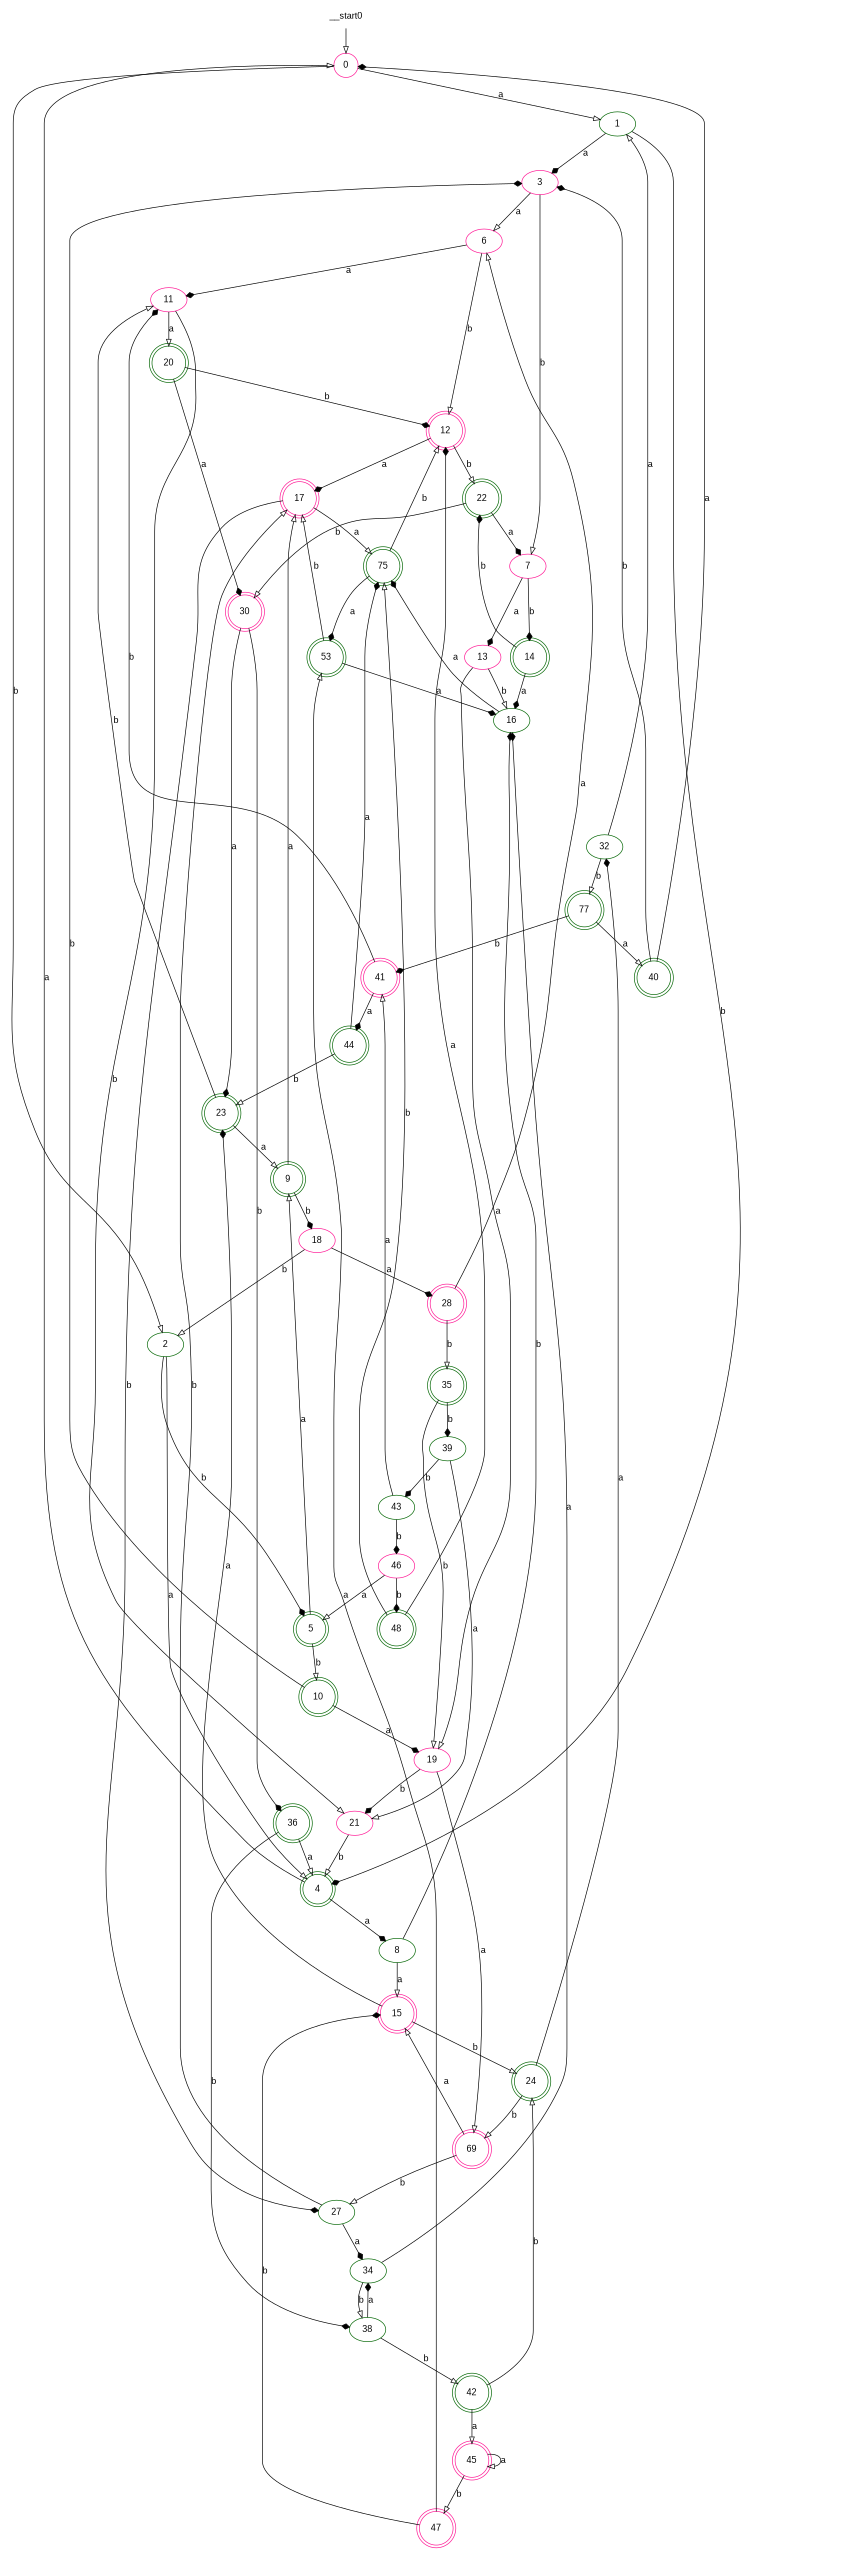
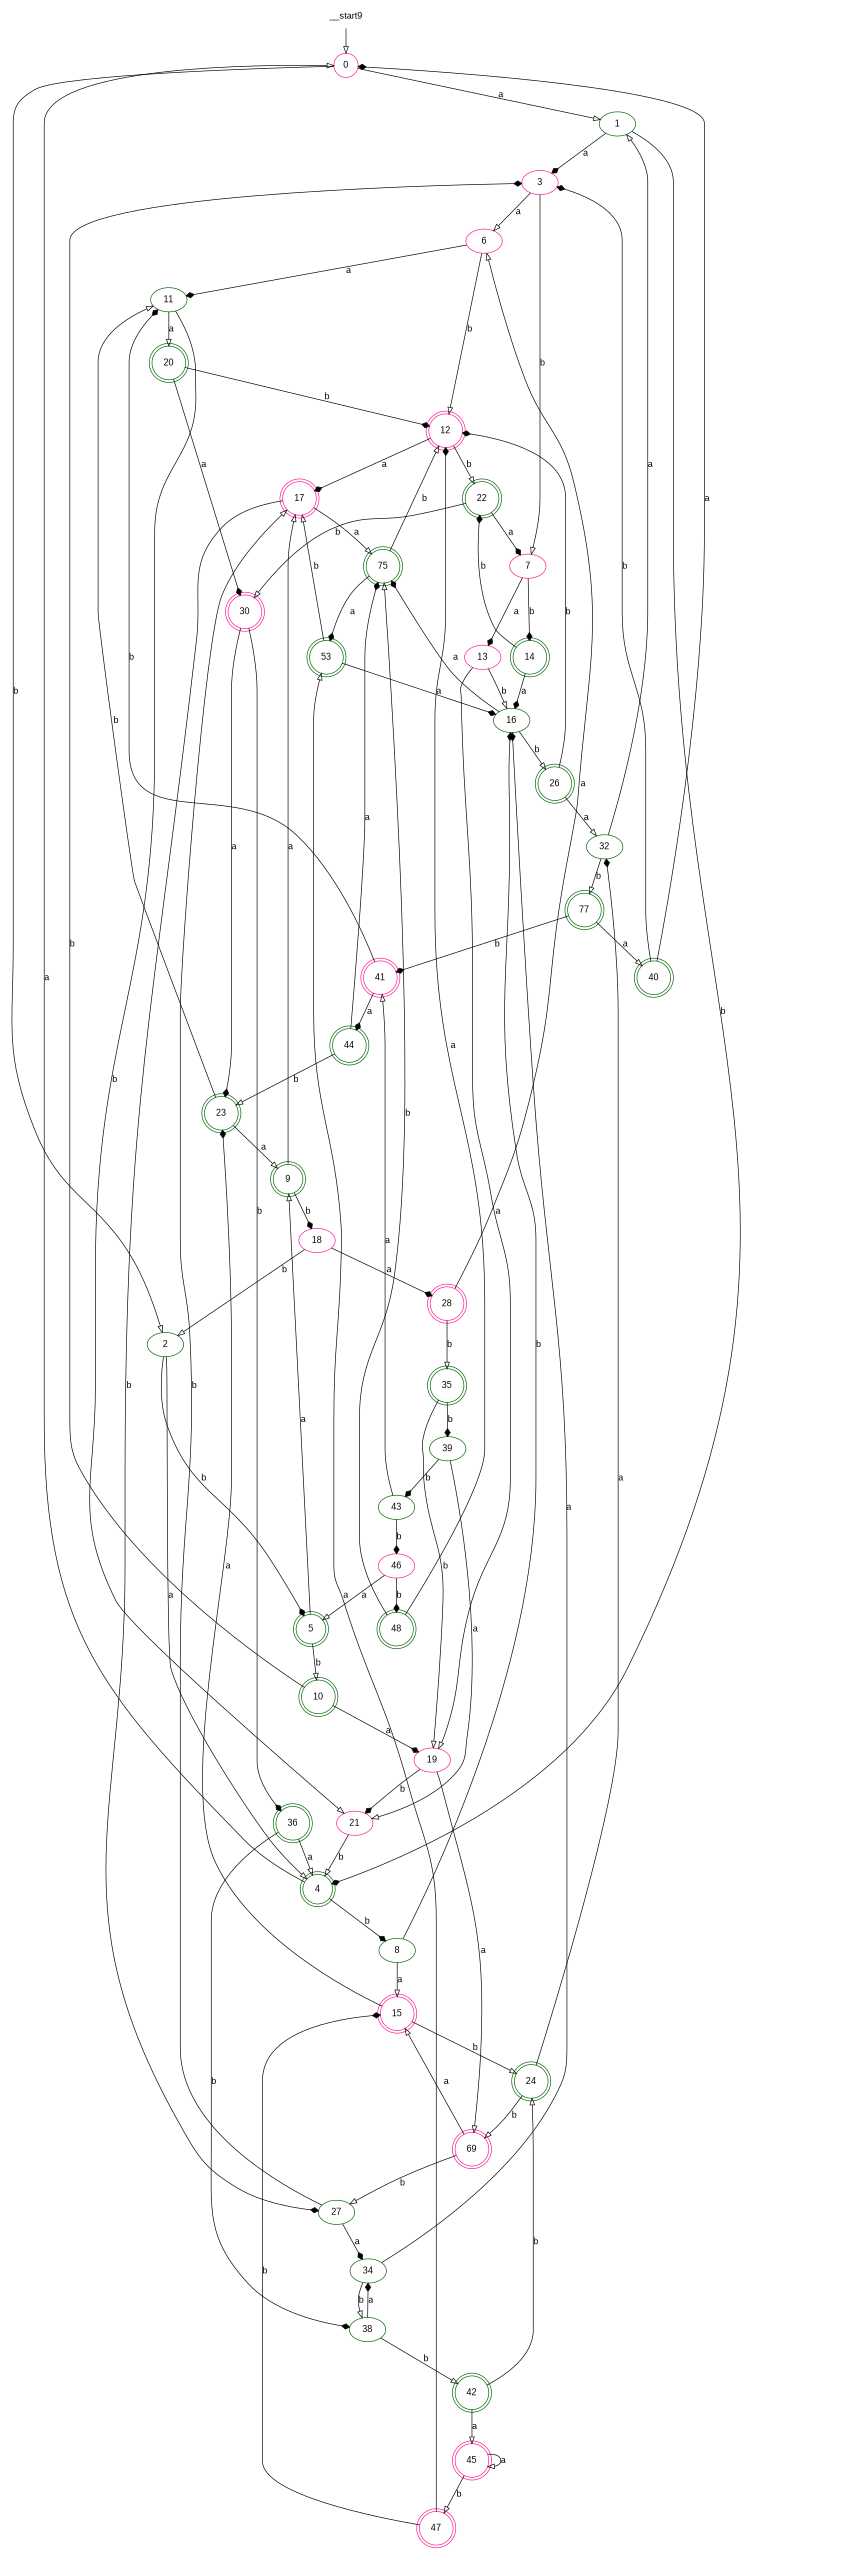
(346, 16) -> (346, 16)
(169, 300) -> (169, 300)
none -> (555, 784)
(368, 1921) -> (368, 1921)
